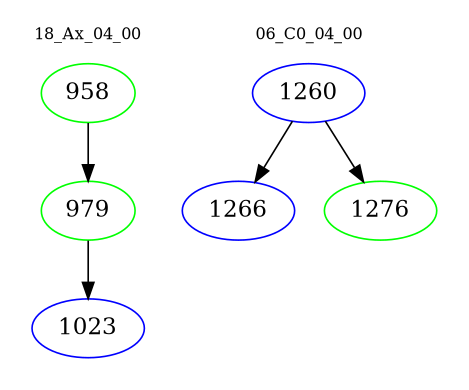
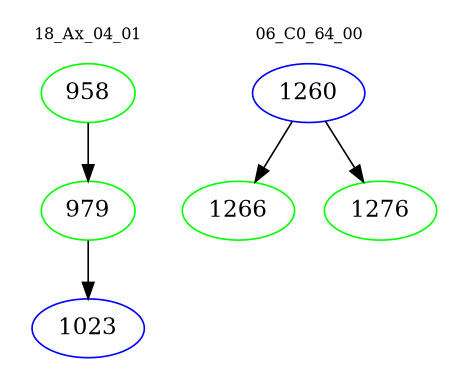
(88, 35) -> (88, 35)
(310, 35) -> (310, 35)
(238, 211) -> (238, 211)
